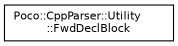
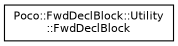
(89, 23) -> (89, 23)
